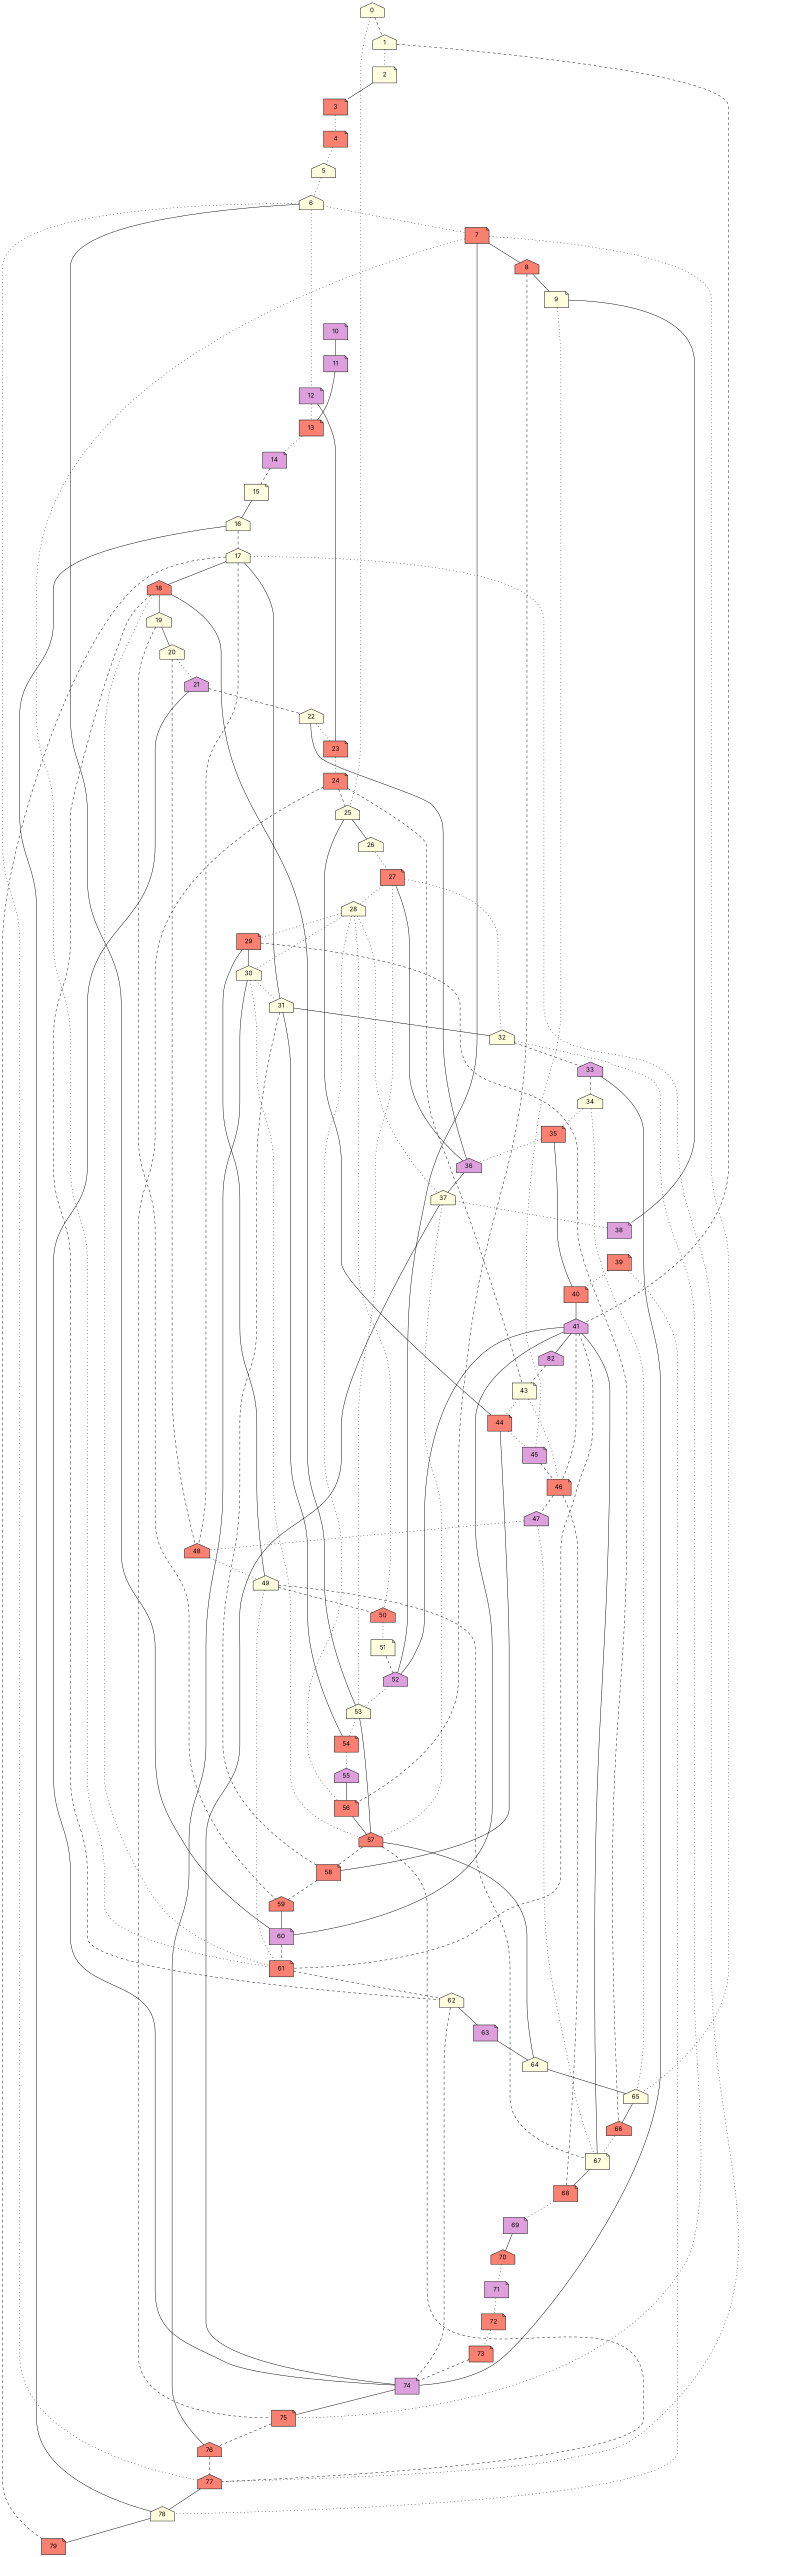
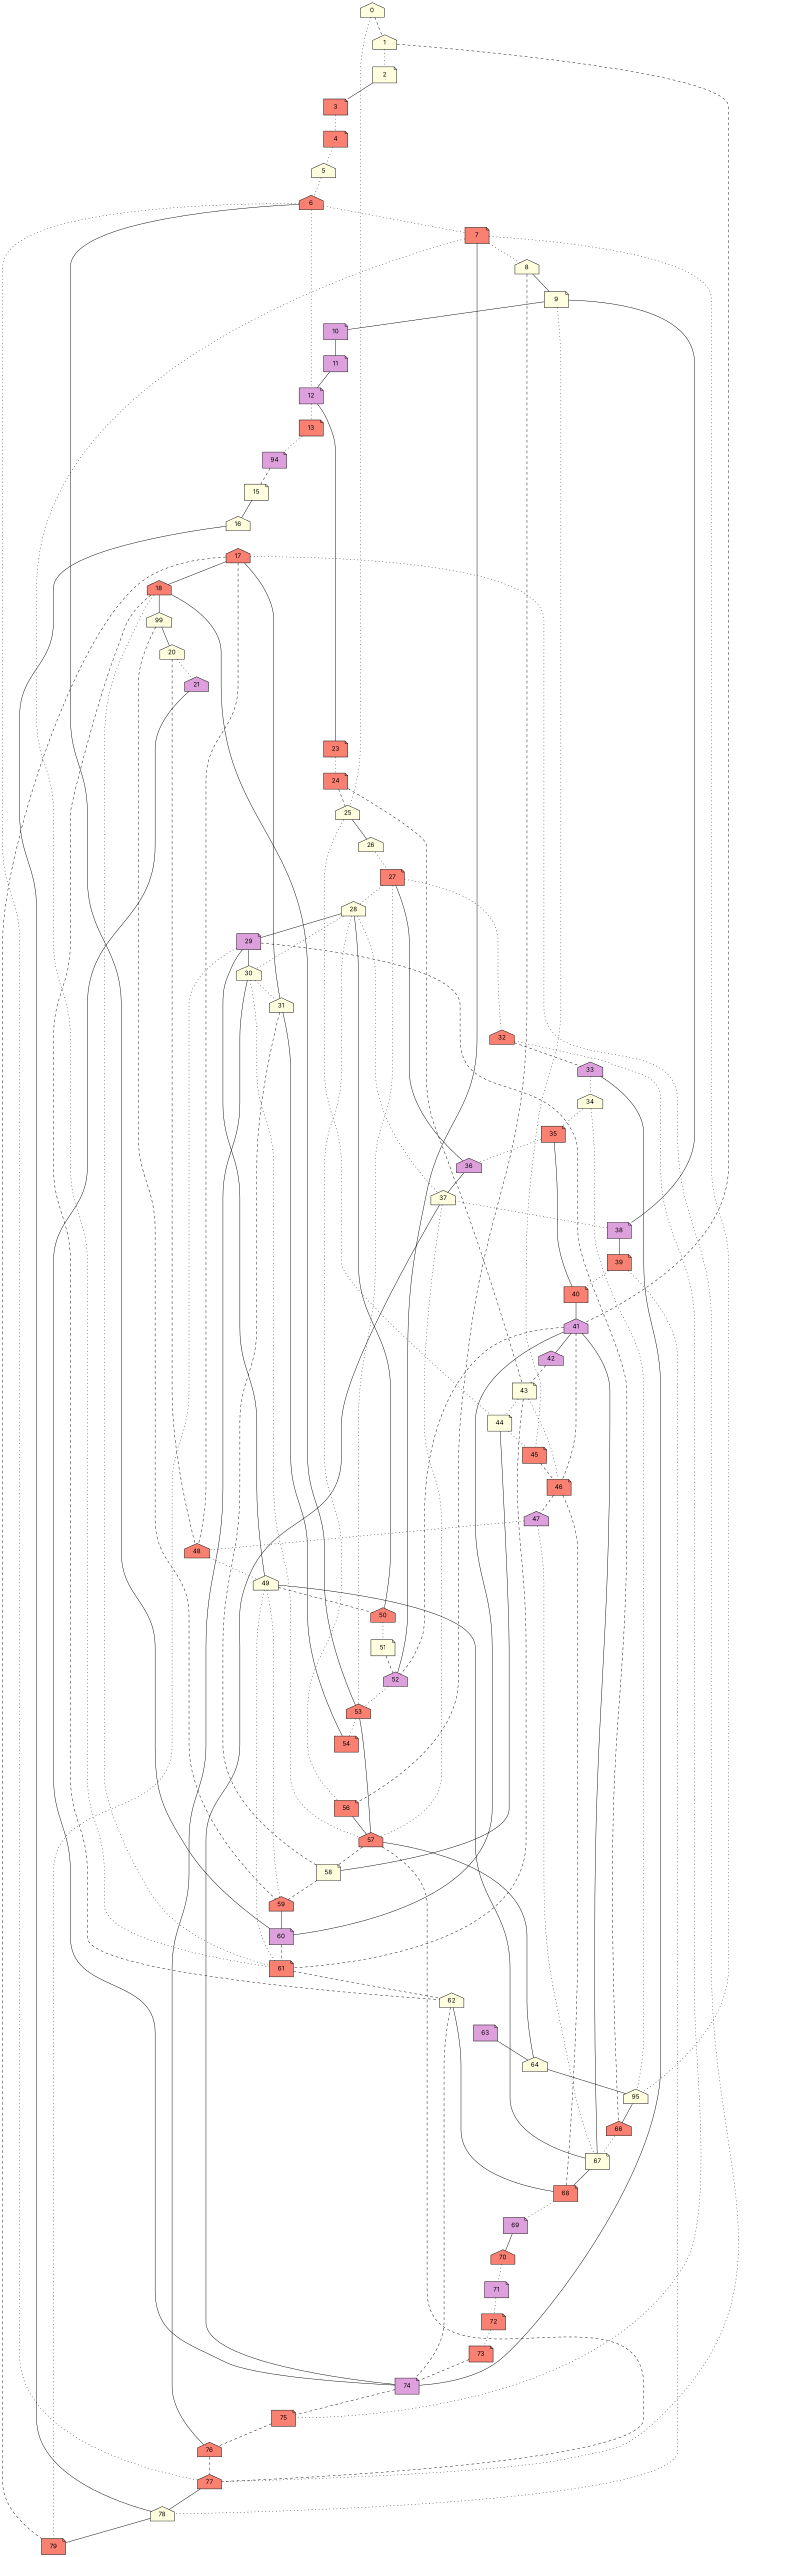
(311, 203) -> (311, 203)
(505, 253) -> (505, 253)
(527, 268) -> (527, 268)
none -> (446, 316)
(330, 397) -> (323, 380)
(275, 460) -> (275, 460)
(238, 540) -> none
(238, 556) -> (238, 556)
(159, 621) -> (159, 621)
(311, 717) -> none
(299, 926) -> (299, 926)
(249, 942) -> (249, 942)
(387, 1021) -> none
(502, 1038) -> (502, 1038)
(590, 1085) -> (590, 1085)
(340, 1146) -> (340, 1146)
none -> (619, 1247)
(359, 1265) -> (359, 1265)
(551, 1359) -> (551, 1359)
(500, 1423) -> (500, 1423)
(535, 1455) -> (535, 1455)
(429, 1466) -> (429, 1466)
(138, 1612) -> none
(358, 1712) -> (358, 1712)
none -> (274, 1744)
(561, 1748) -> (526, 1764)
none -> (169, 1761)
(346, 1776) -> none
(475, 1820) -> (475, 1820)
(329, 1872) -> (329, 1872)
(468, 2016) -> (461, 2128)
(636, 2097) -> (636, 2097)
(345, 2402) -> (345, 2402)
